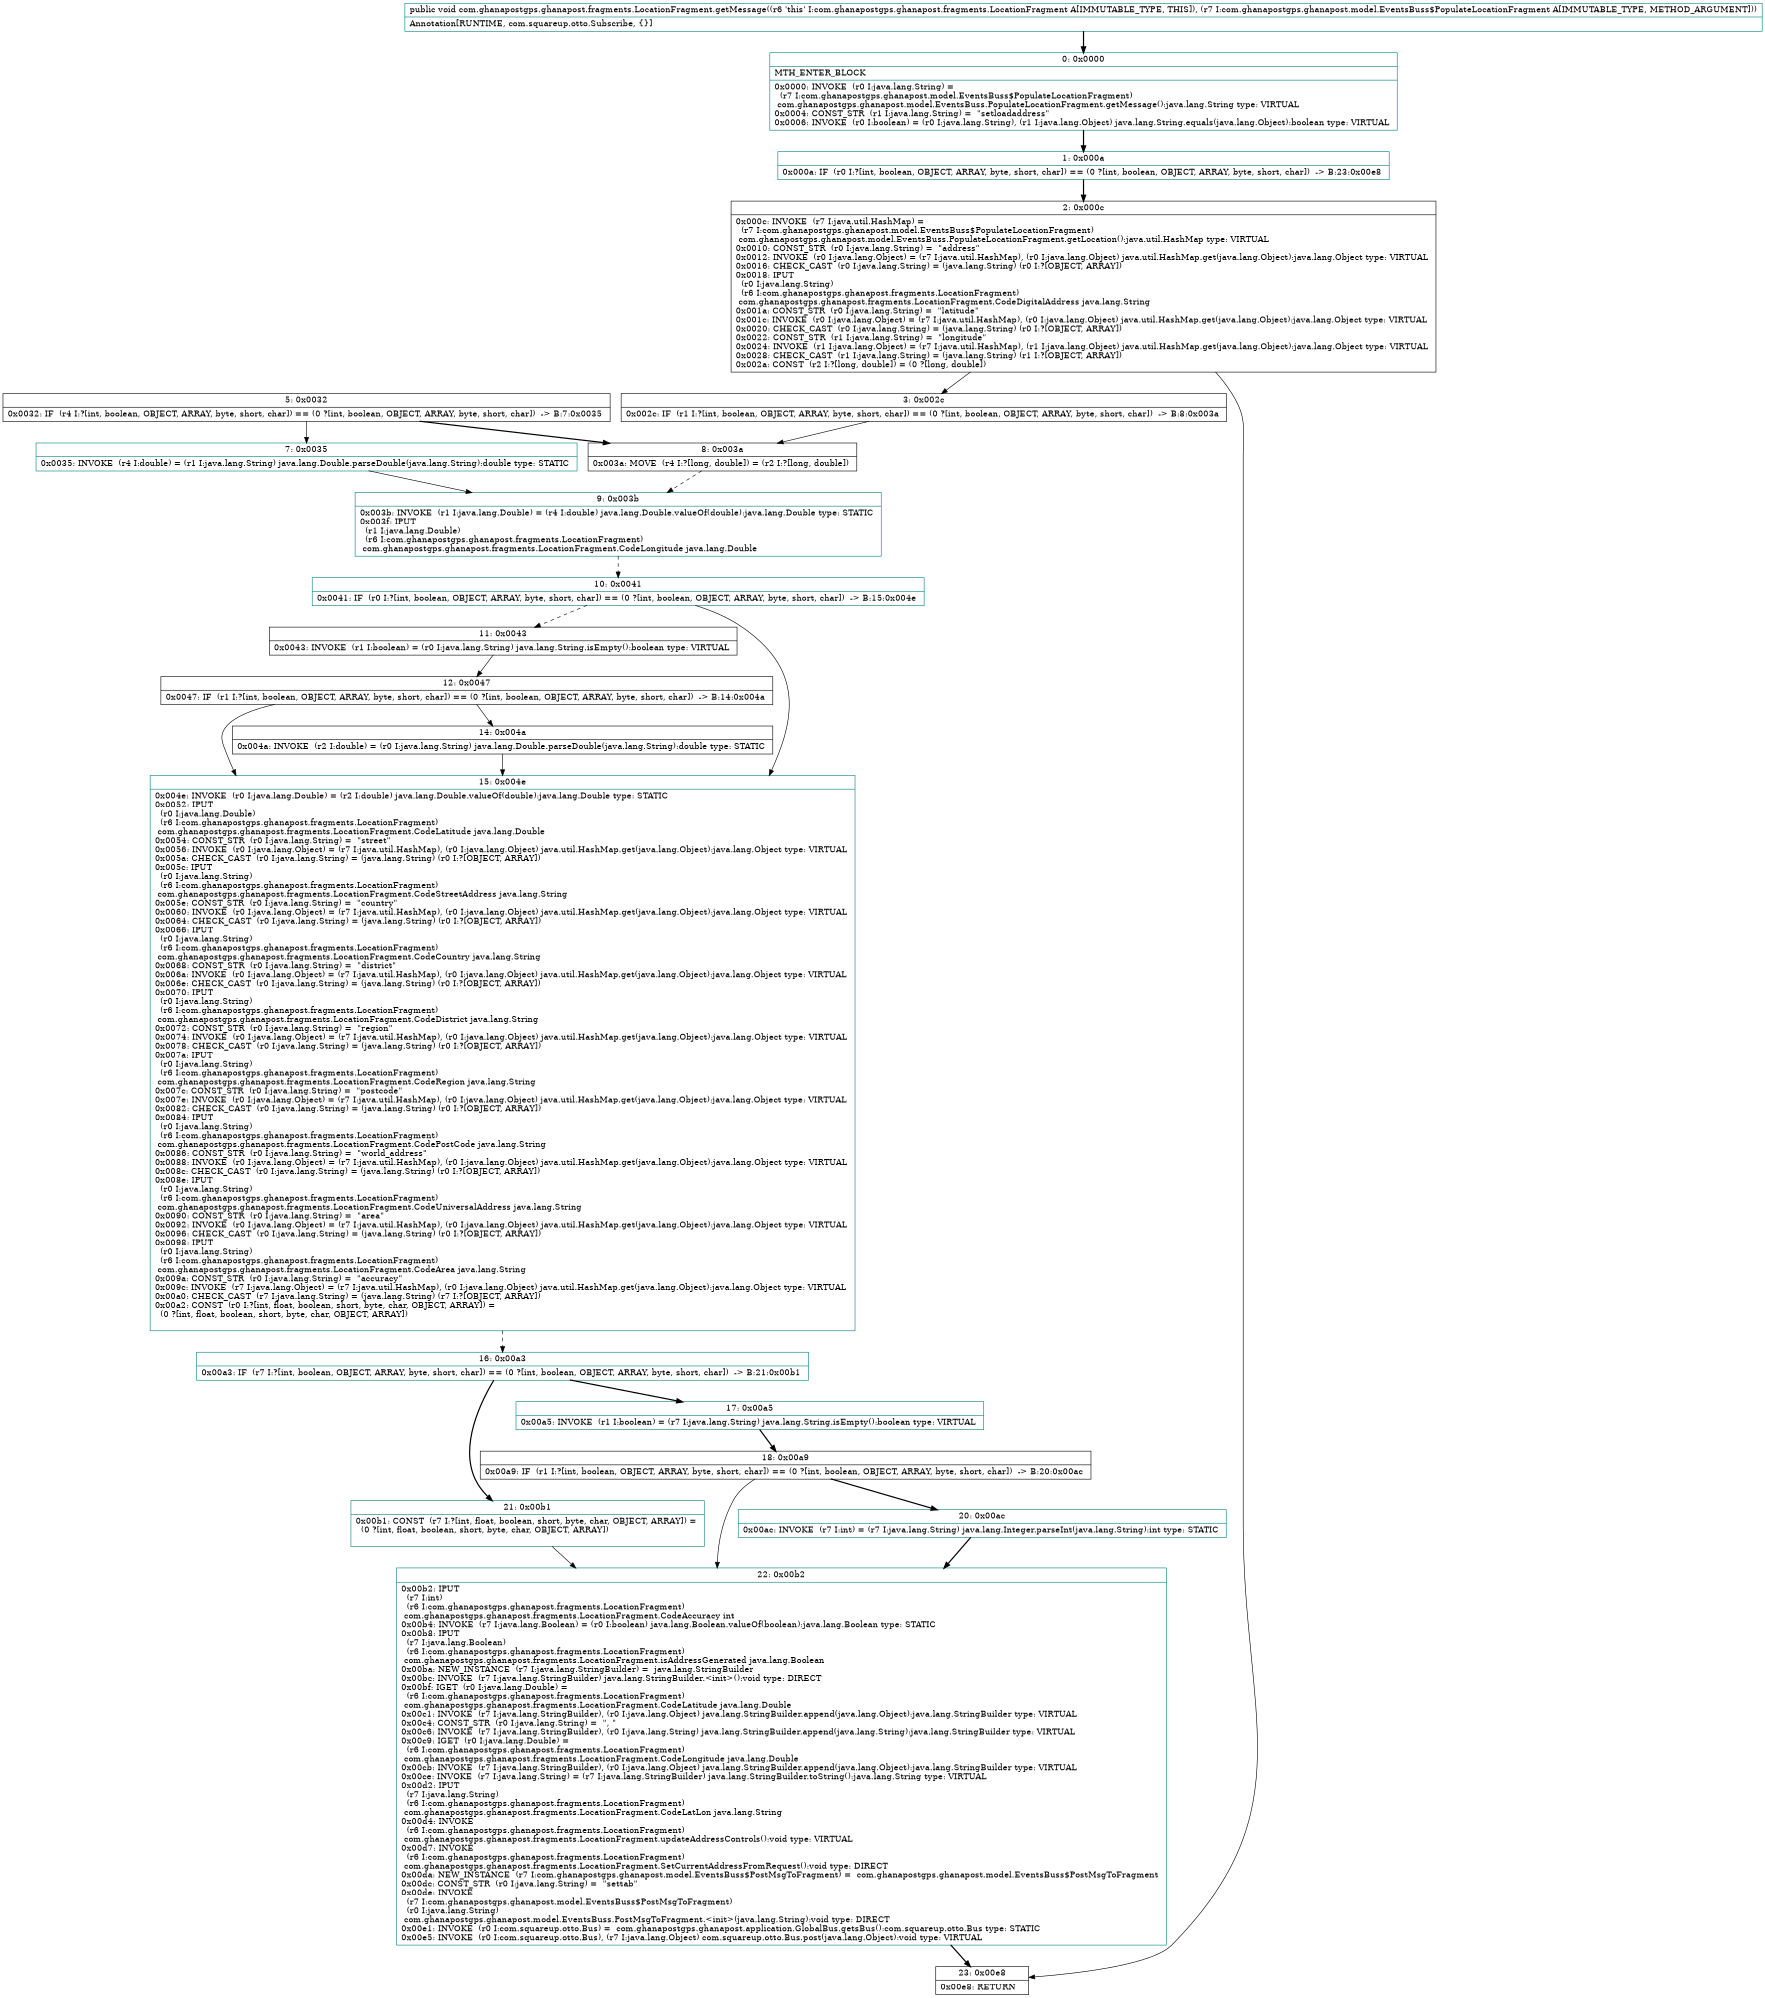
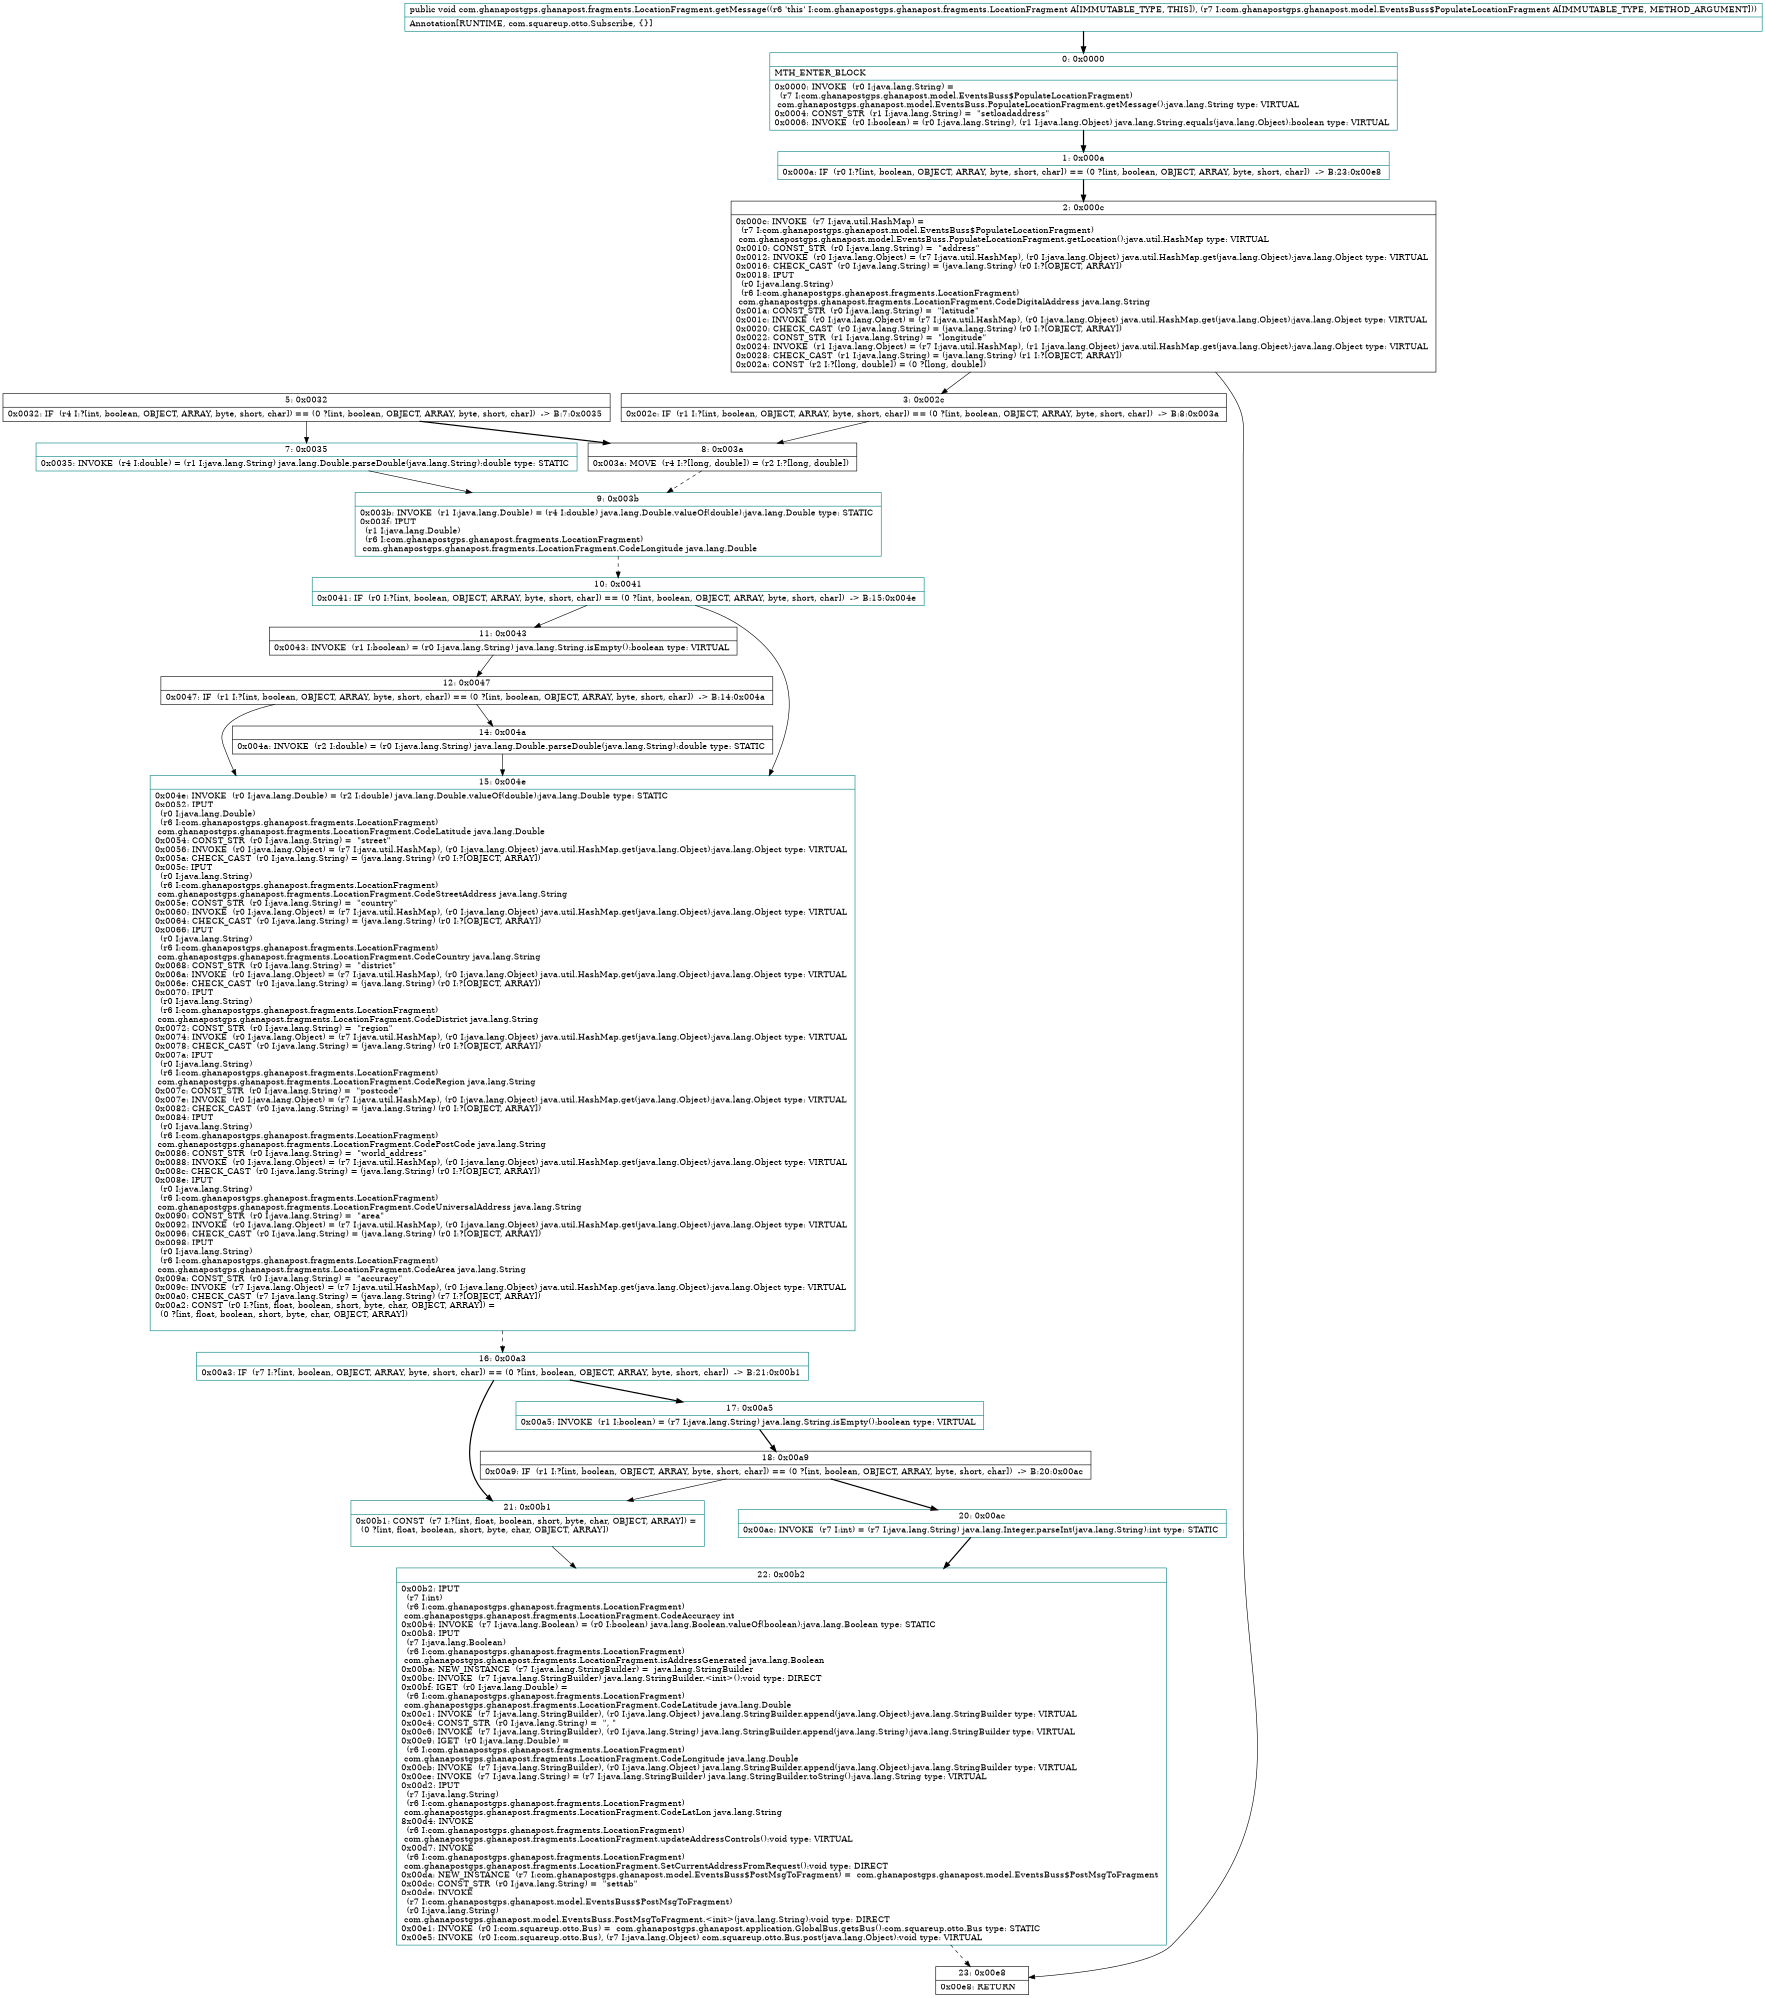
(564, 615) -> (564, 615)
(726, 1515) -> (680, 1489)
(440, 1821) -> (440, 1821)
(958, 1954) -> (958, 1954)
